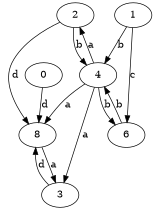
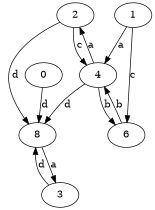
(80, 45) -> (80, 45)
(121, 45) -> (121, 45)
(68, 105) -> (68, 105)
(80, 132) -> none
